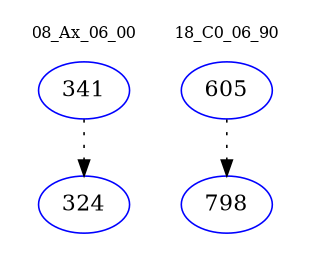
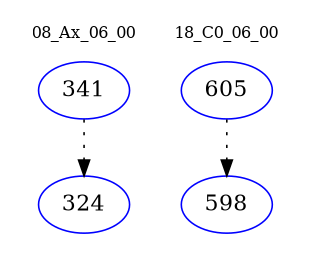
(227, 34) -> (227, 34)
(227, 205) -> (227, 205)
